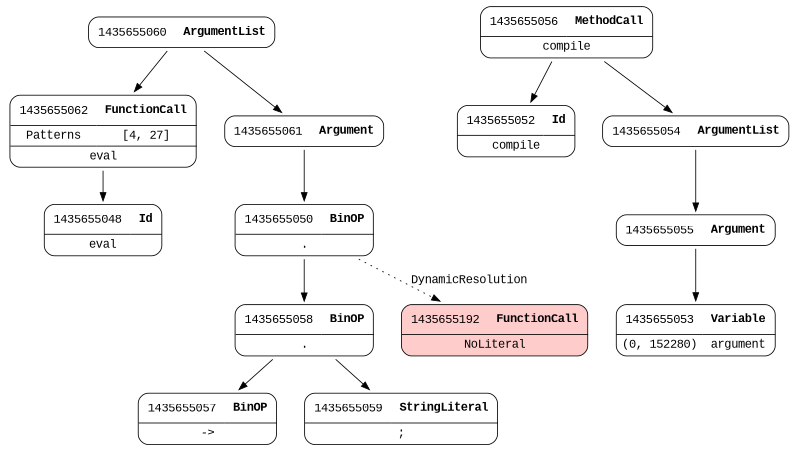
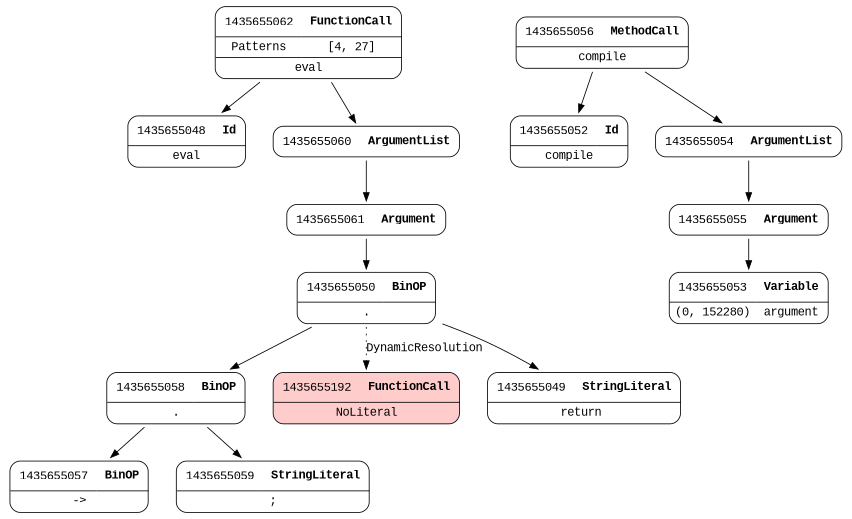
(154, 68) -> (341, 99)
none -> (584, 398)
